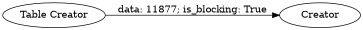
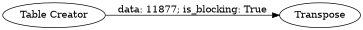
(320, 15) -> (320, 15)
